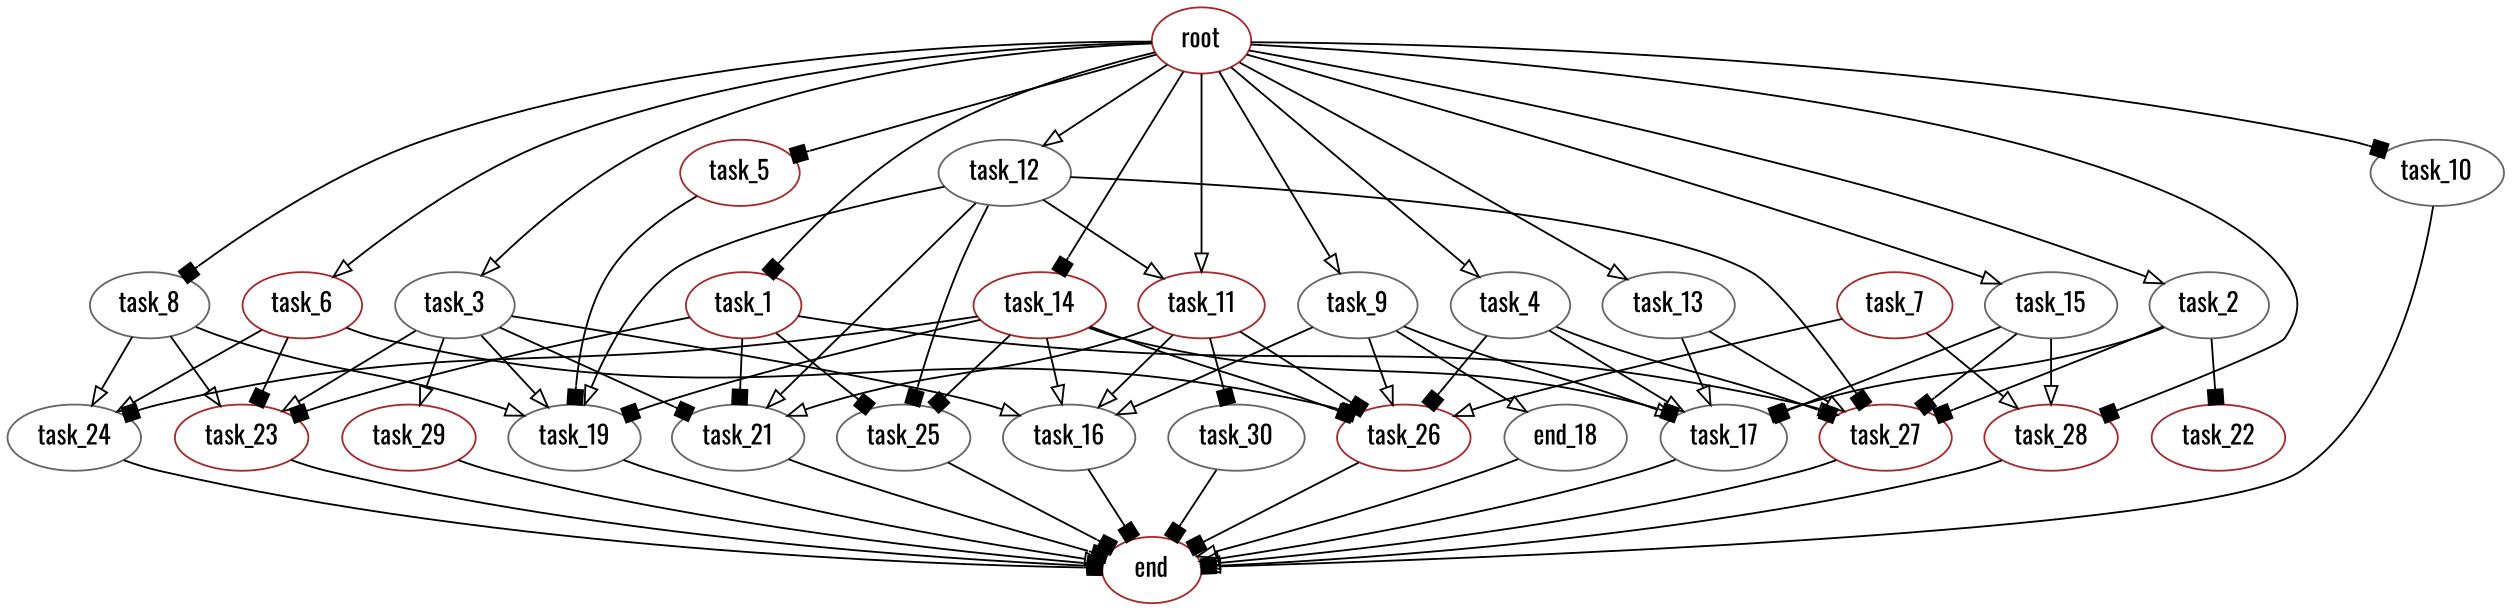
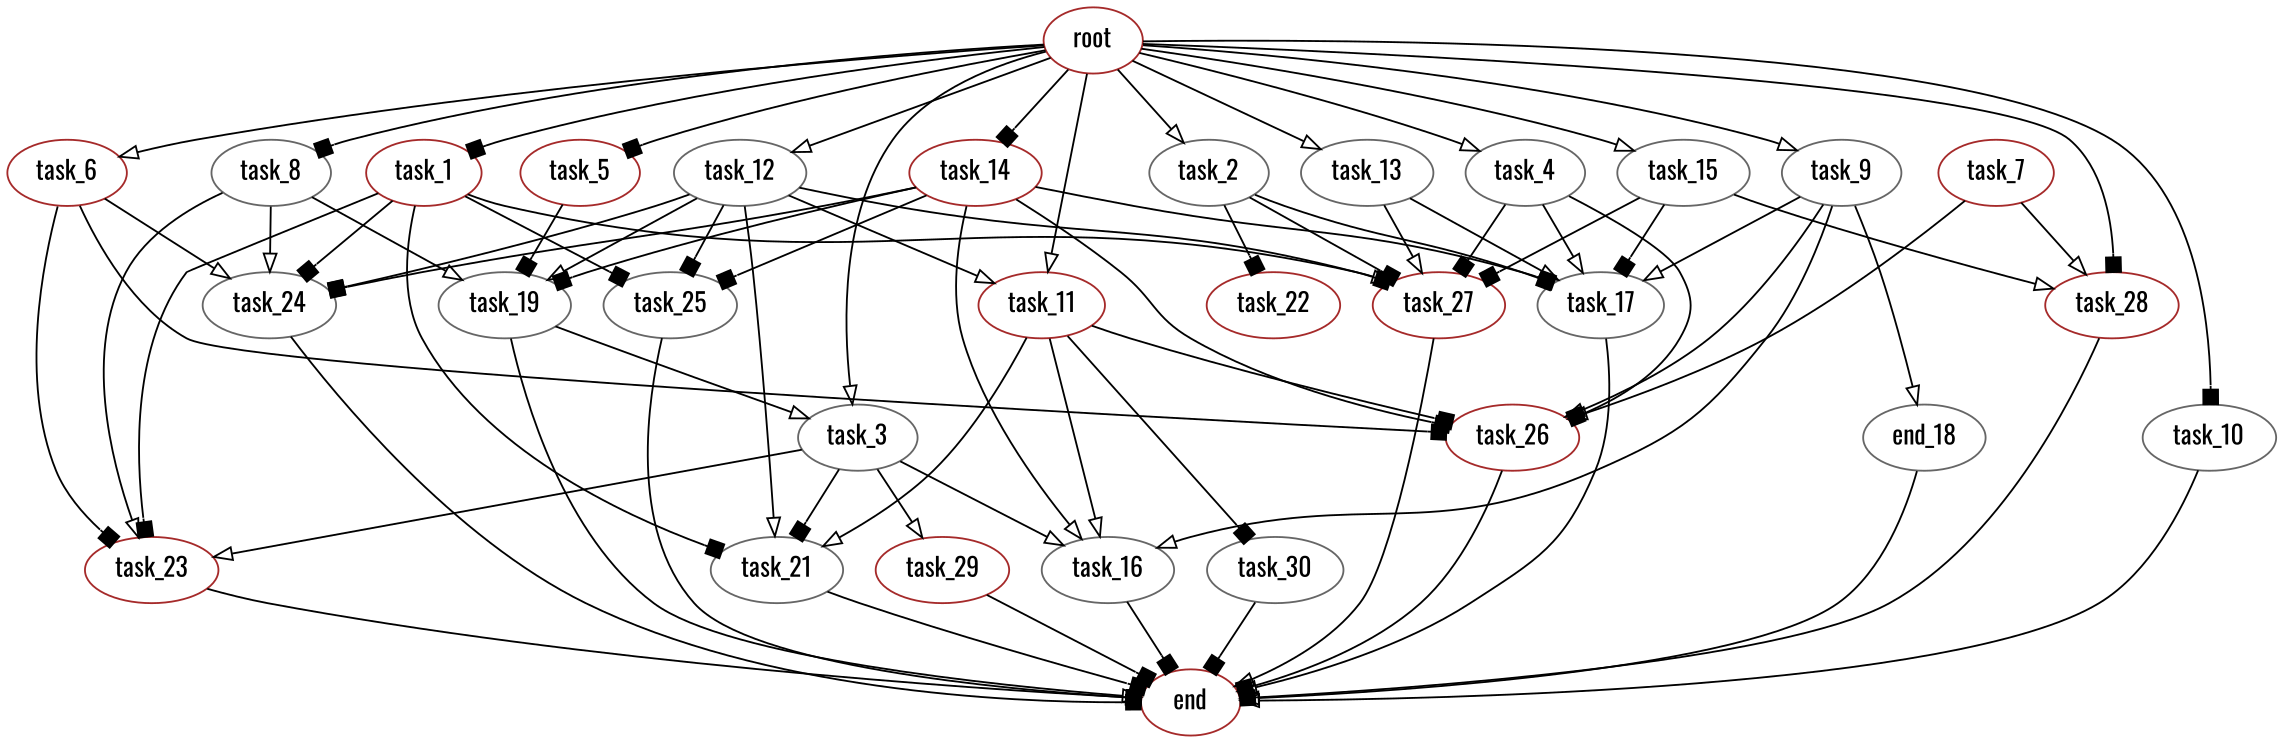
none -> (562, 233)
none -> (353, 234)
(519, 376) -> (673, 370)
